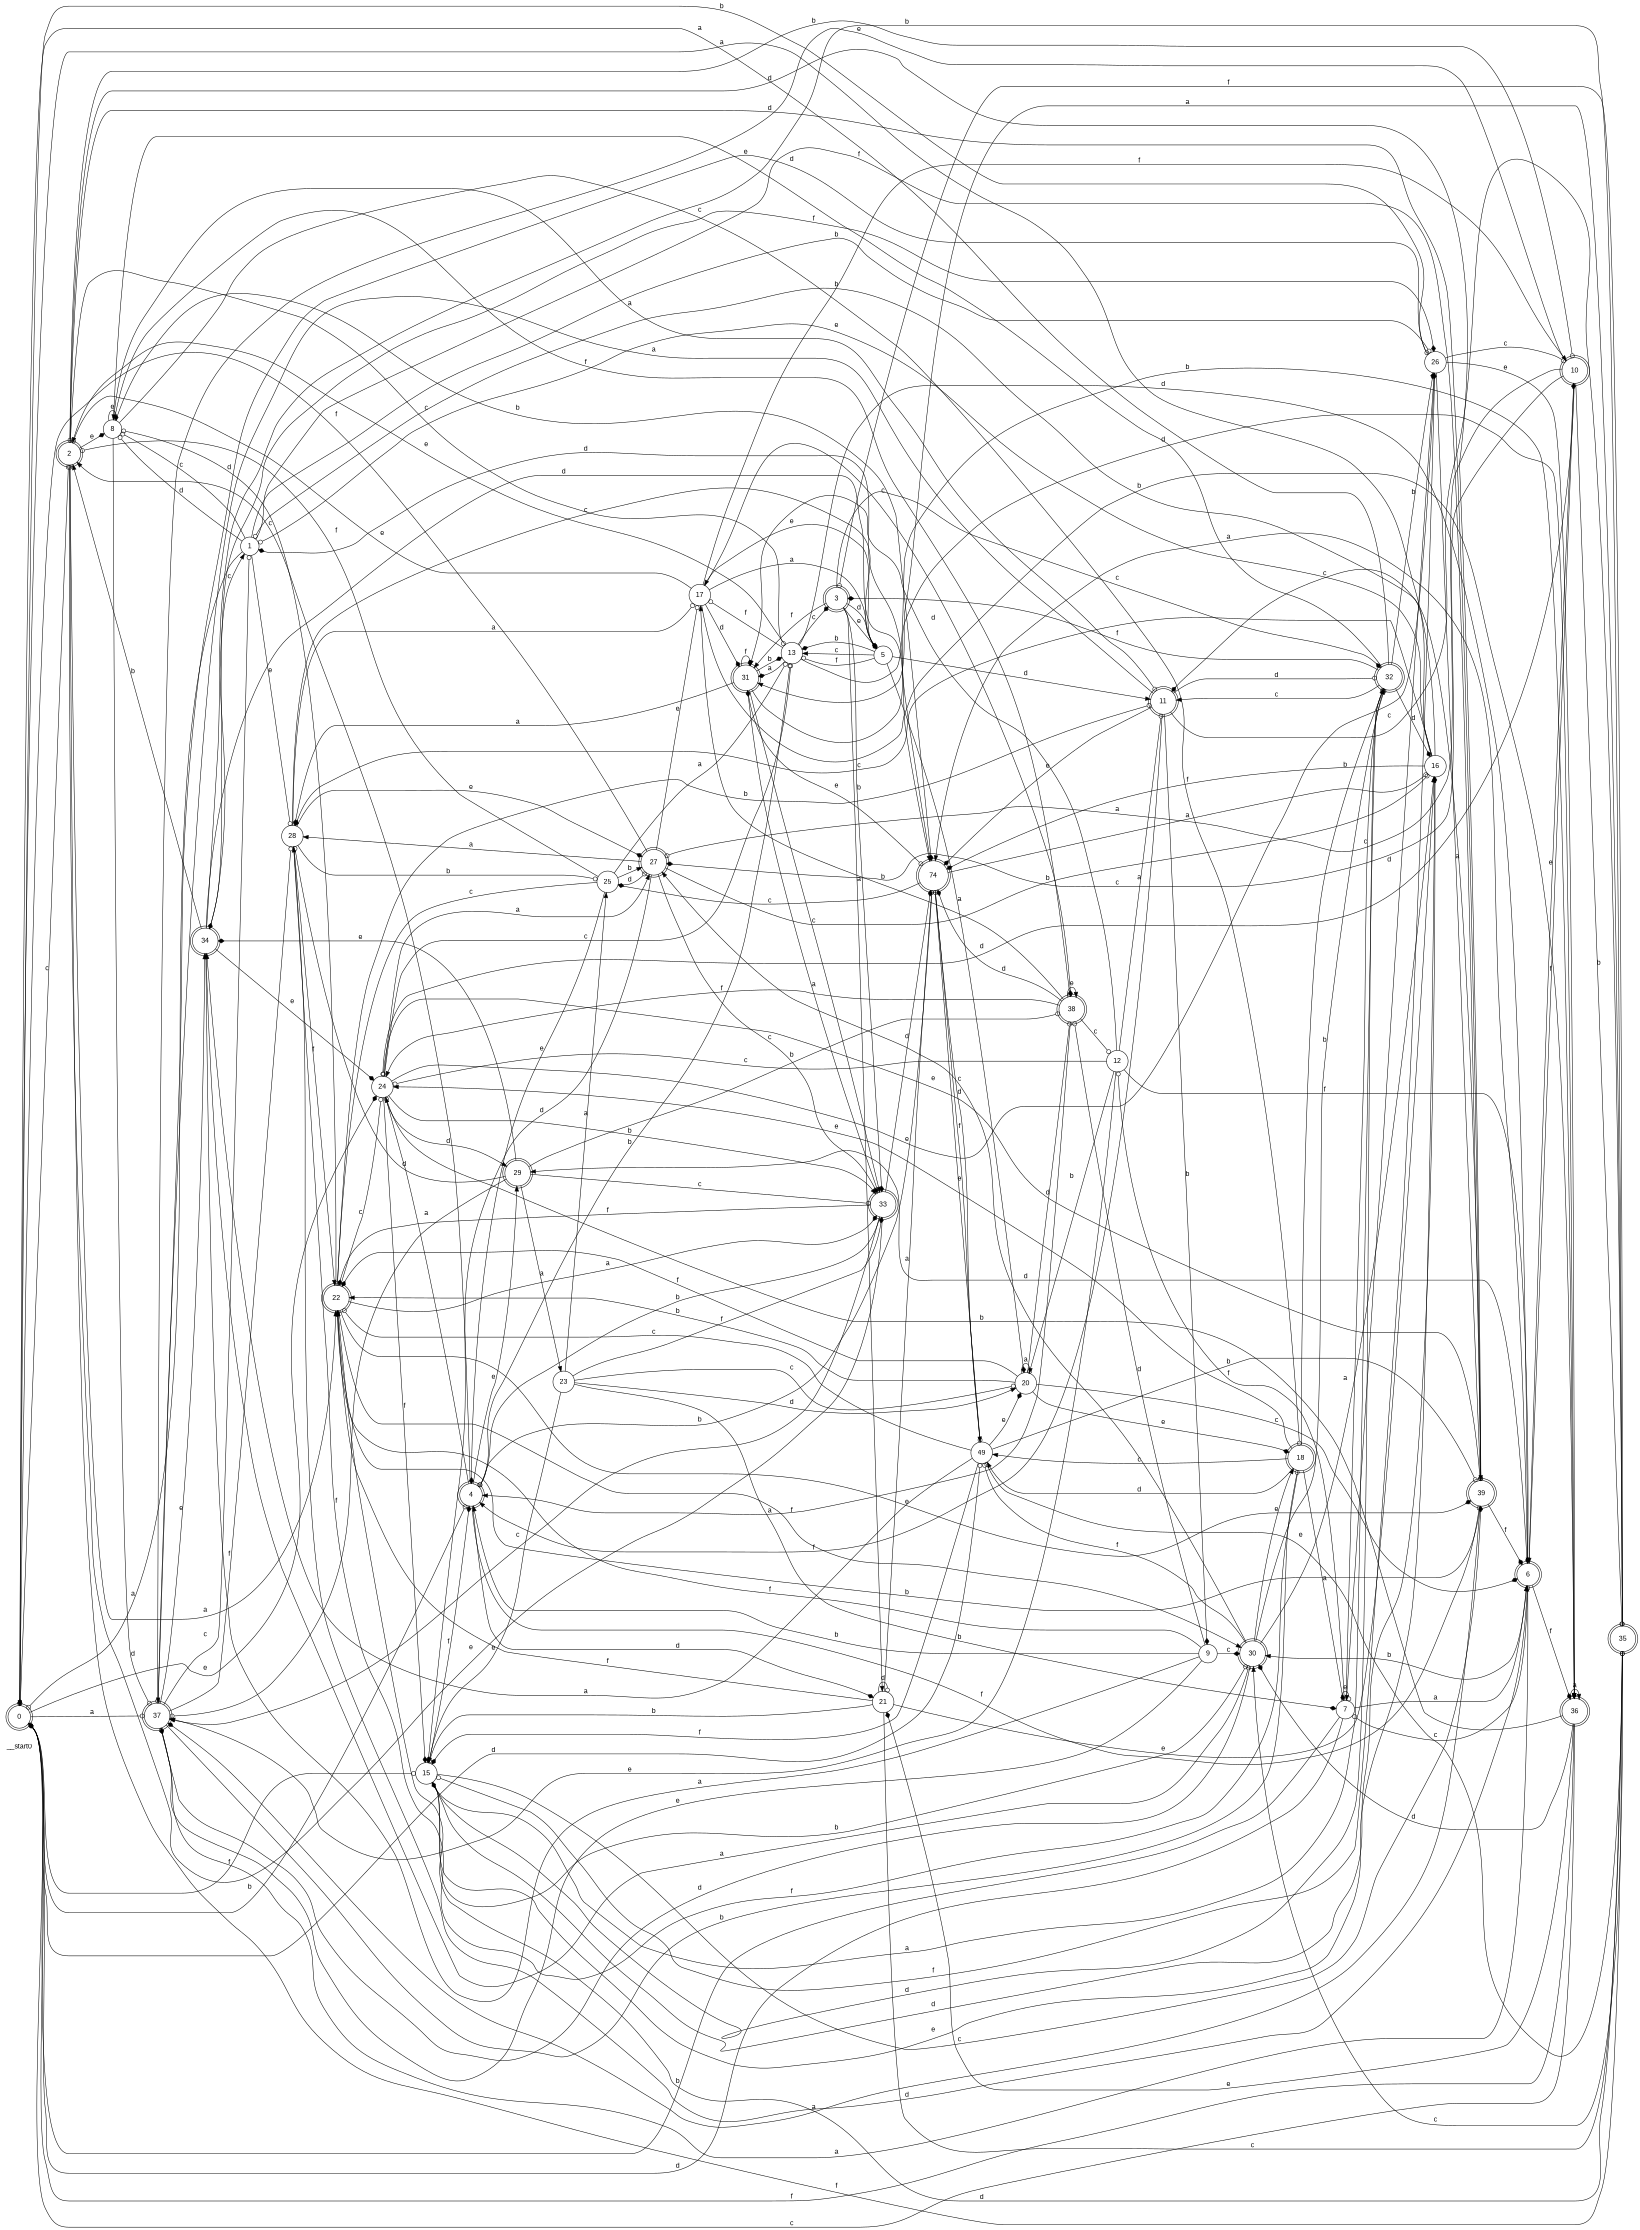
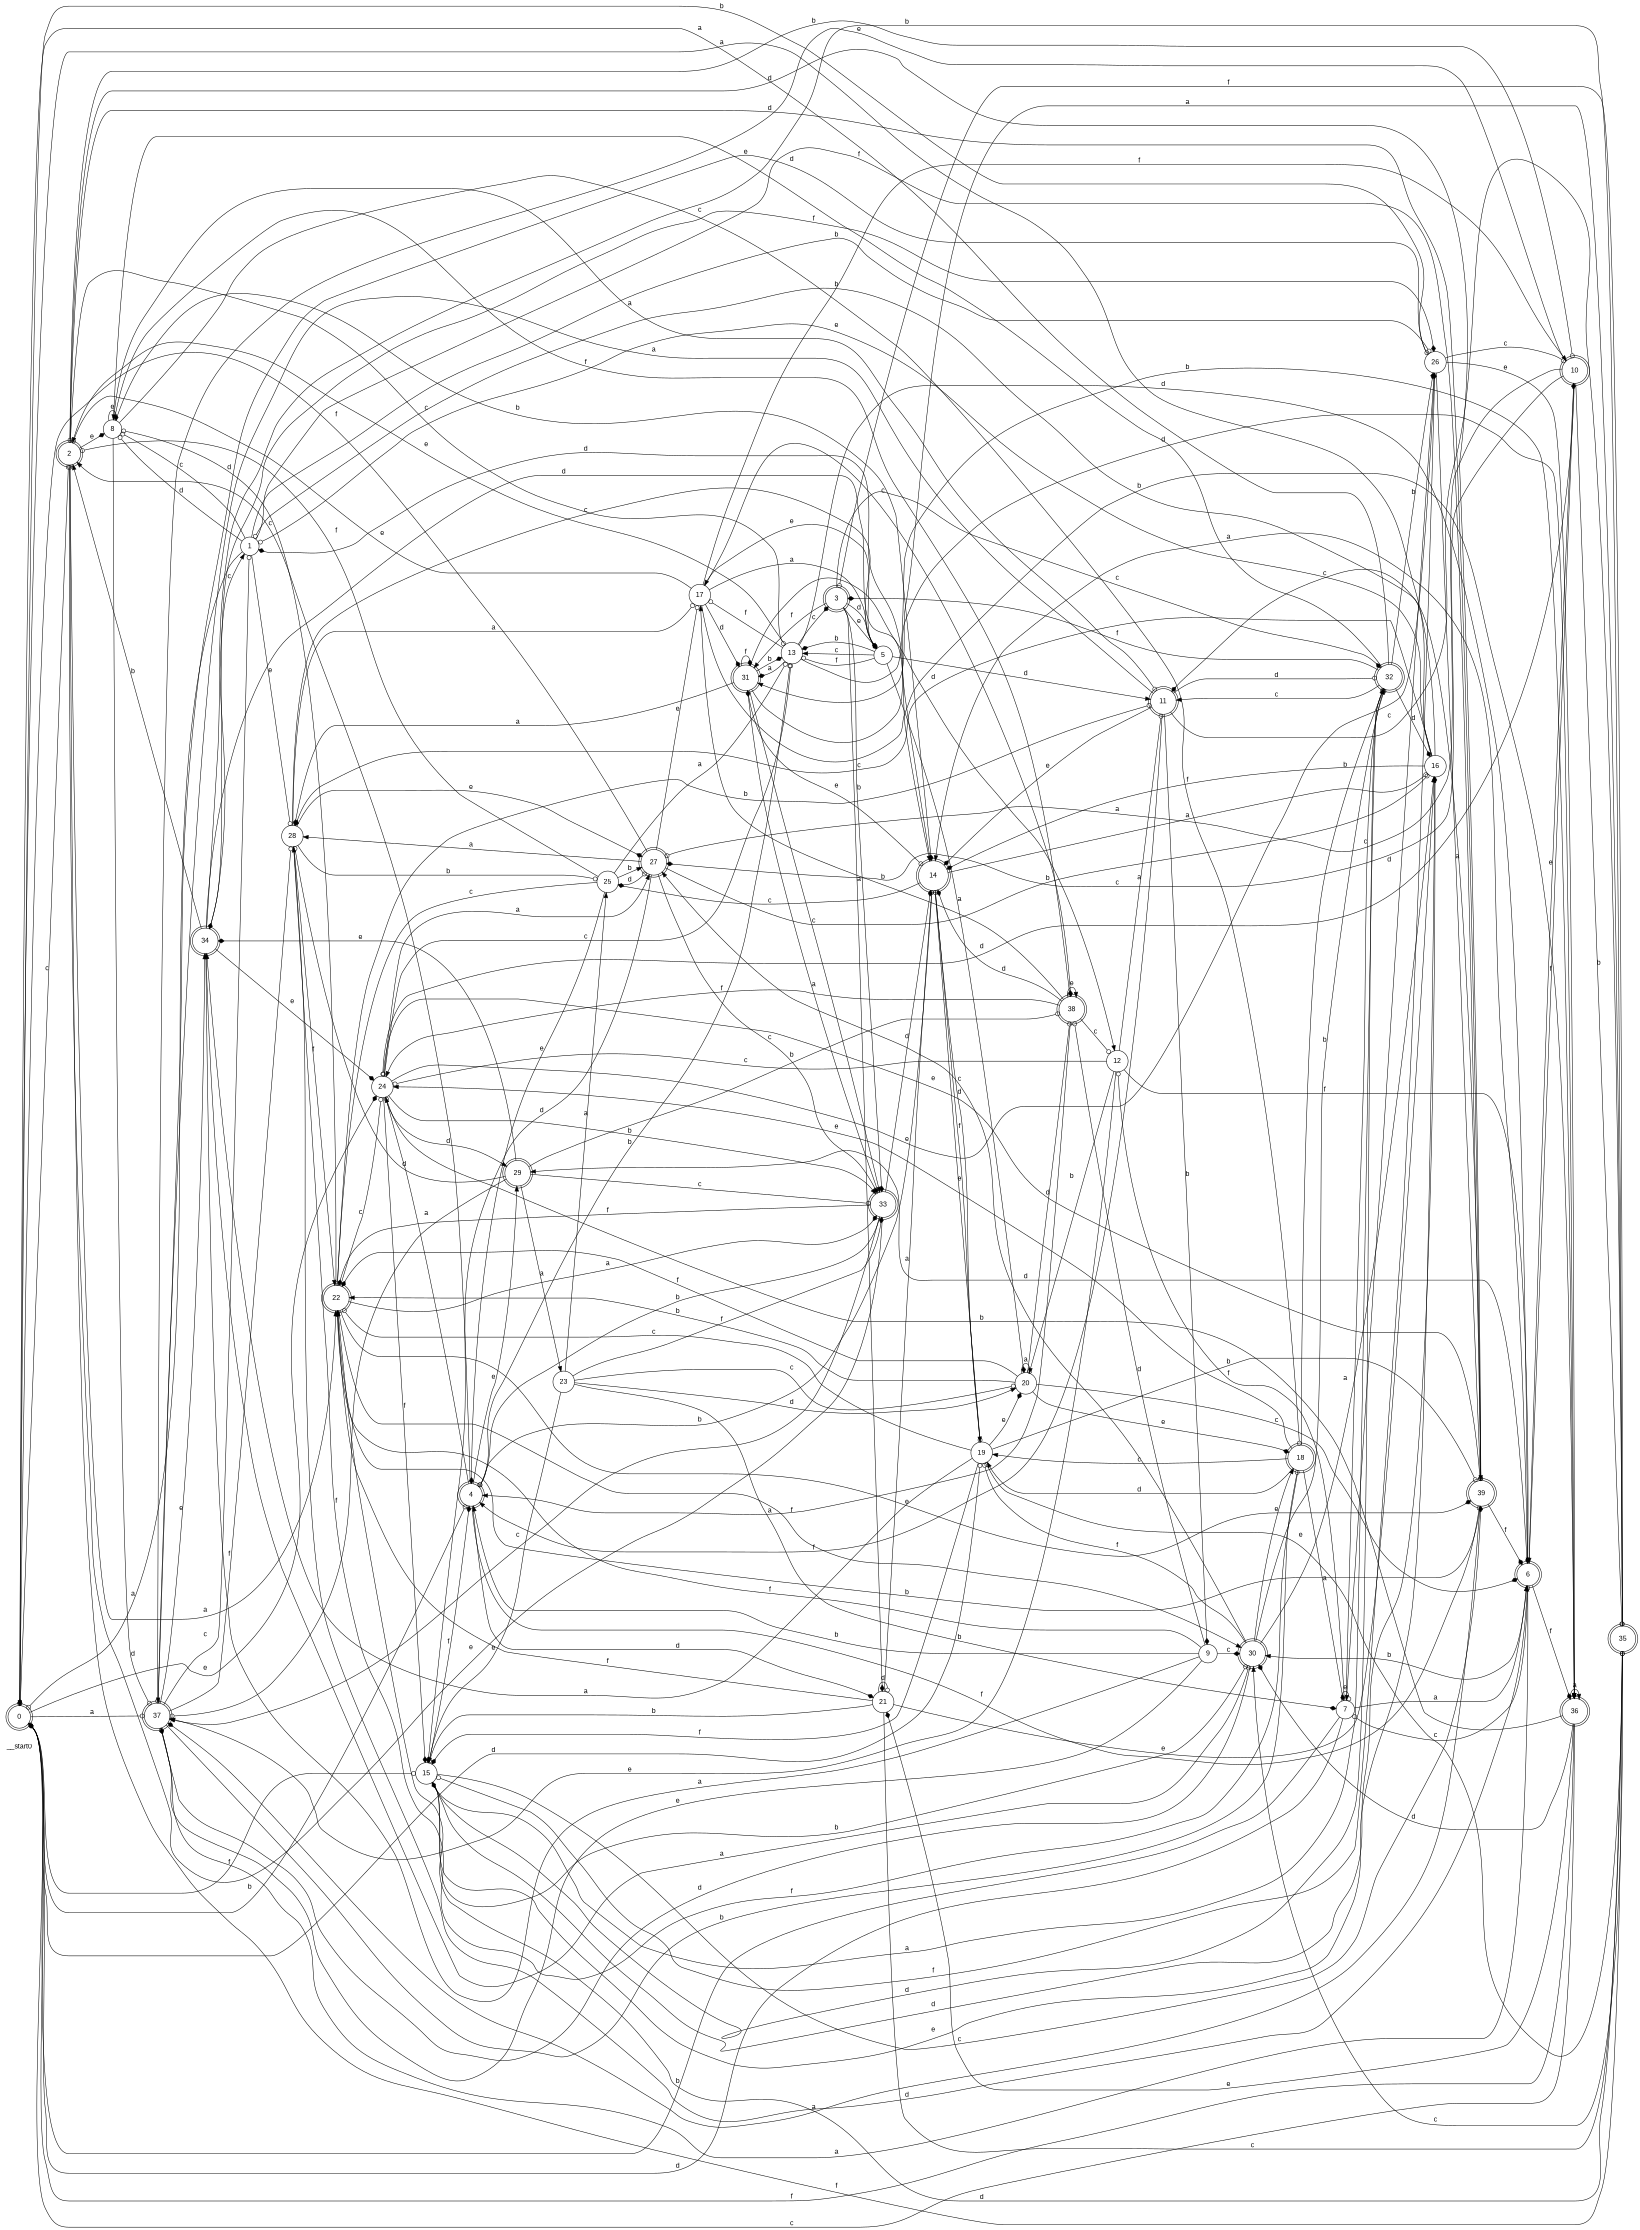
(965, 691) -> (949, 732)
(933, 876) -> (933, 876)
(864, 1092) -> (864, 1092)
(982, 1453) -> (982, 1453)
